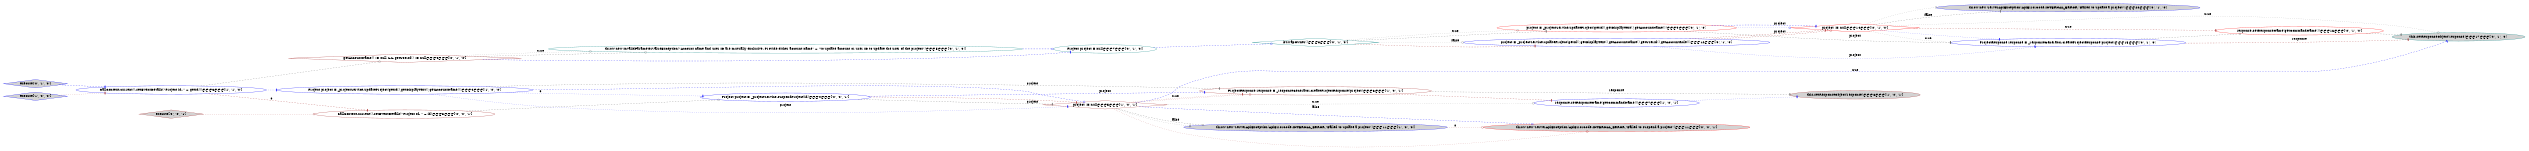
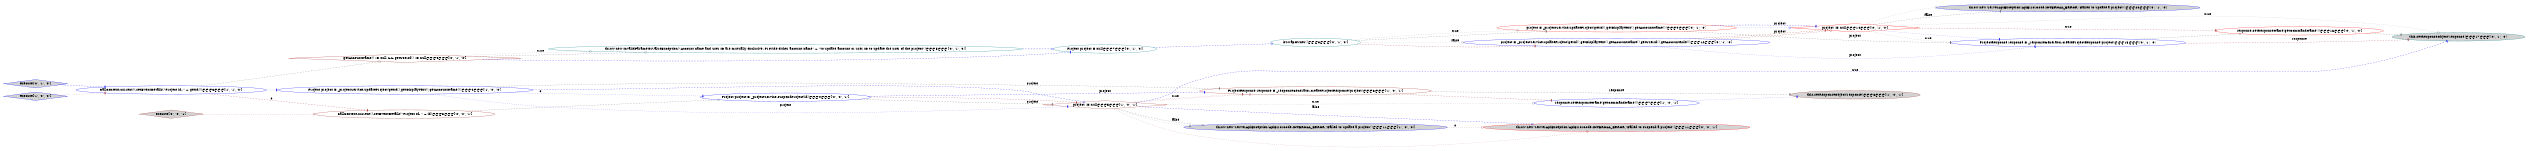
(1316, 42) -> (1316, 42)
